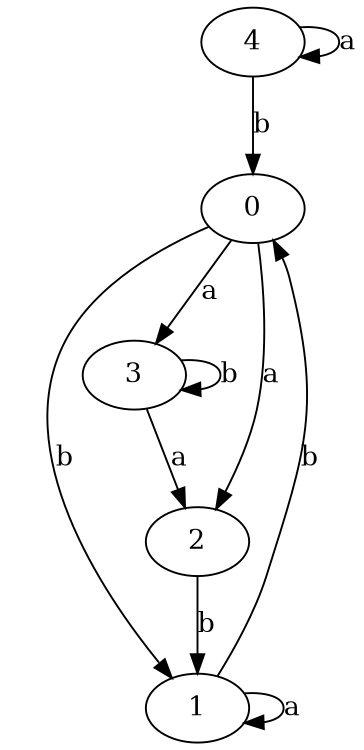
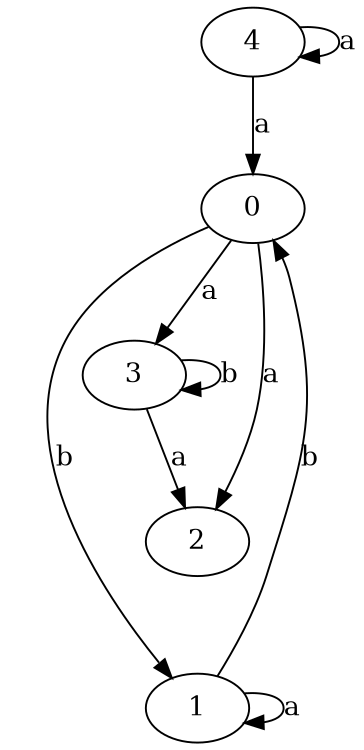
(263, 125) -> (263, 125)
(197, 615) -> none
